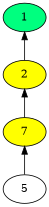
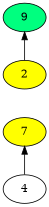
(25, 17) -> (25, 17)
(25, 107) -> none
(25, 189) -> (25, 189)
